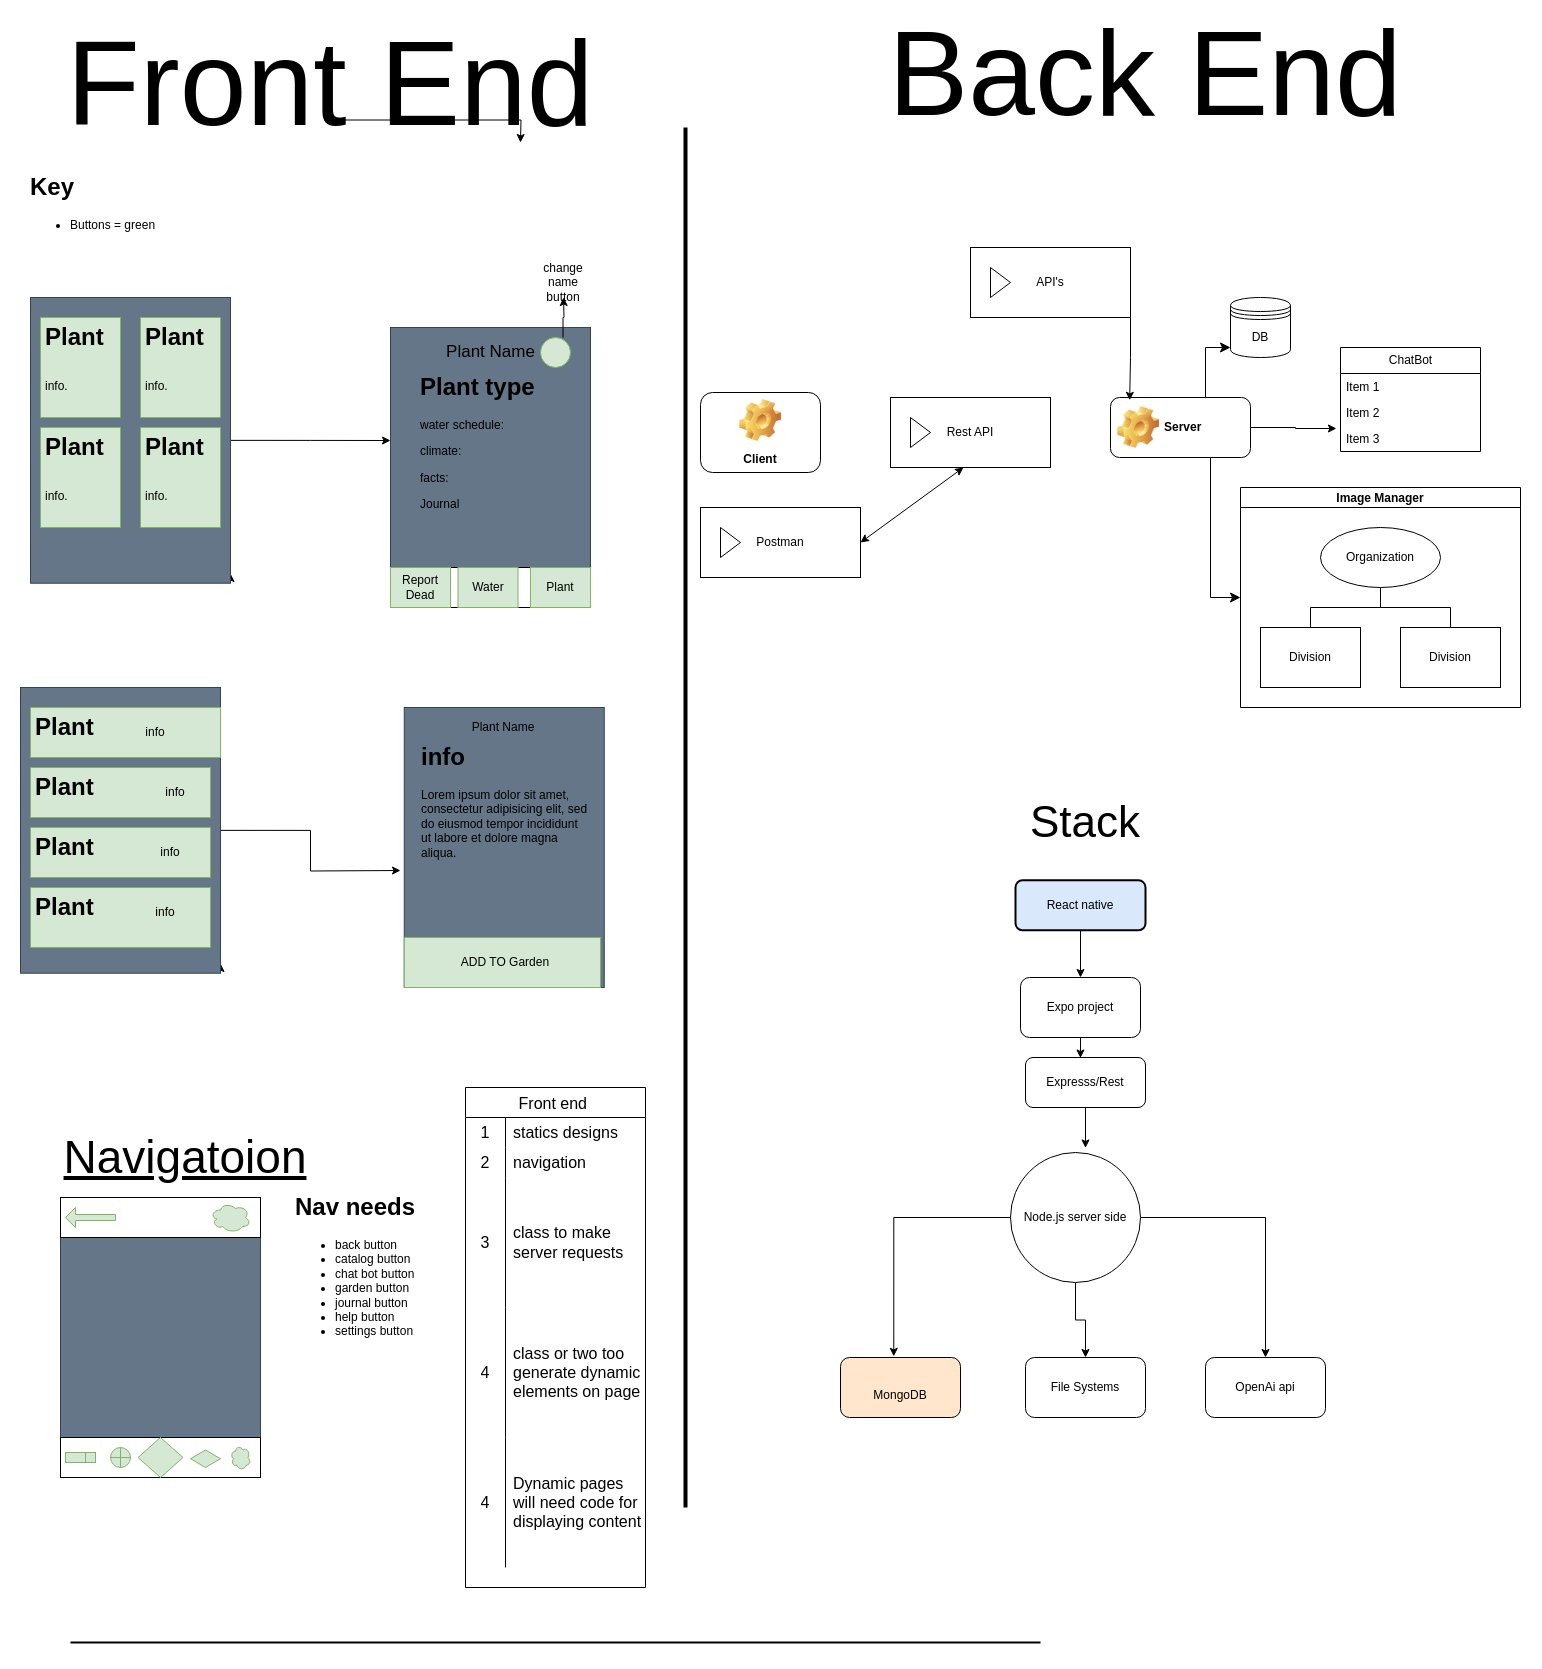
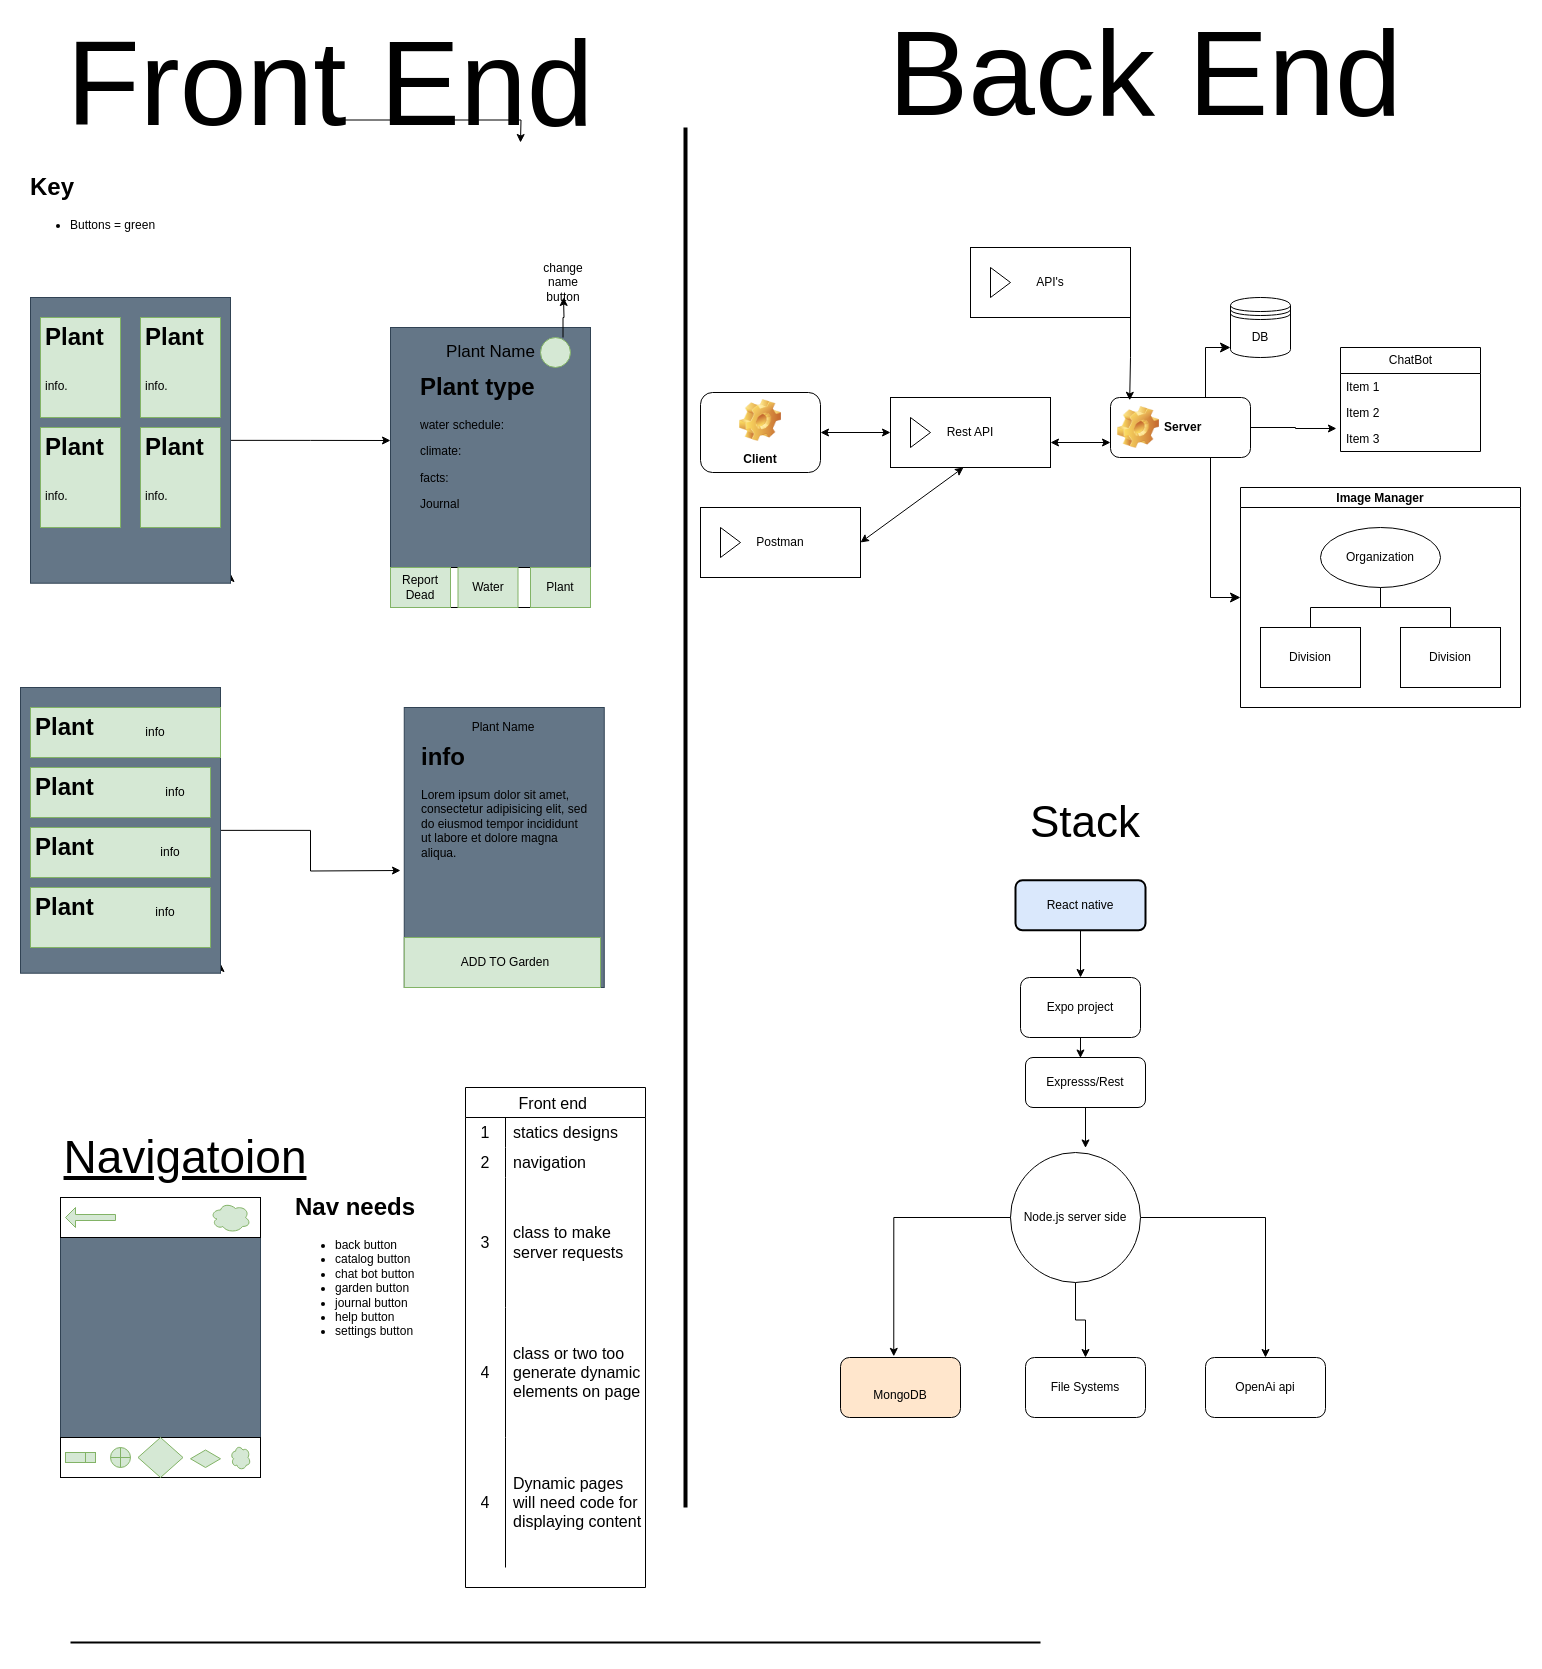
none -> (855, 433)
none -> (1080, 443)
